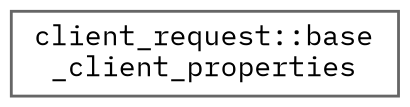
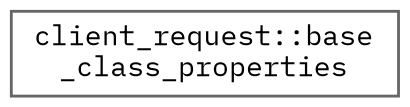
(205, 54) -> (205, 54)
